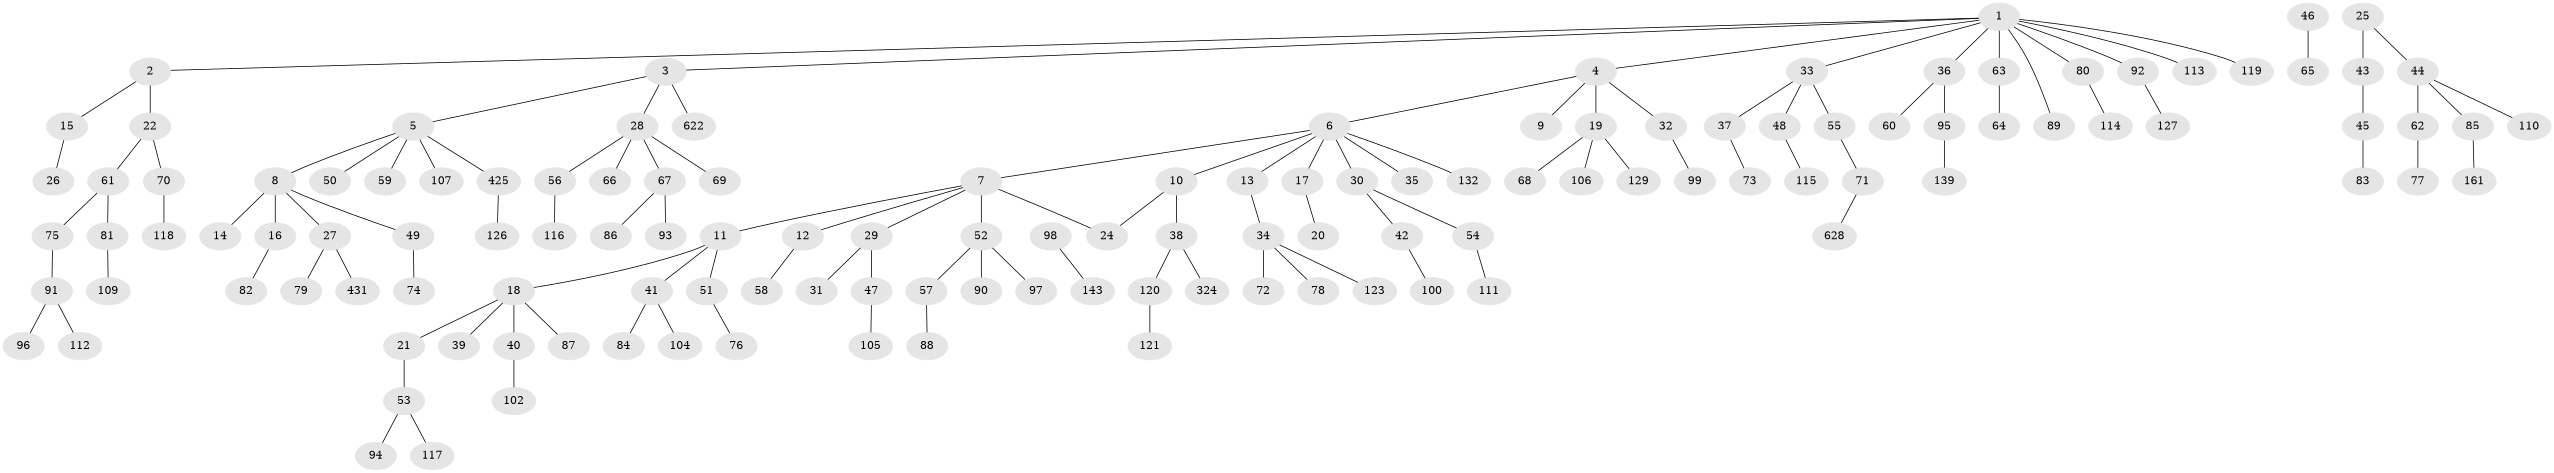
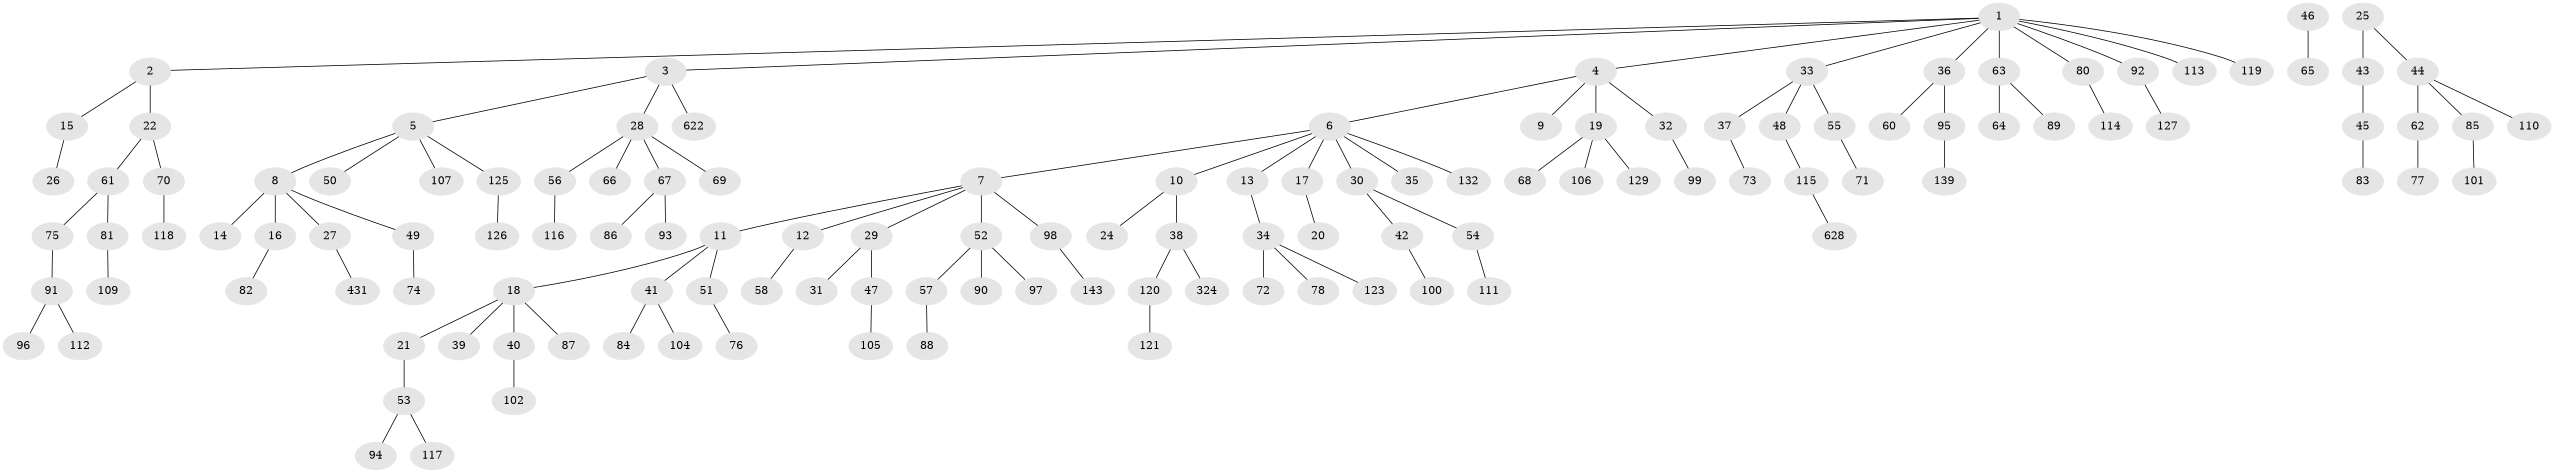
(2032, 70) -> (2027, 99)
(385, 181) -> none
(499, 181) -> (499, 181)
(2474, 181) -> (2474, 181)
(1045, 208) -> (1016, 209)
(1849, 209) -> (1820, 209)
(301, 291) -> none
